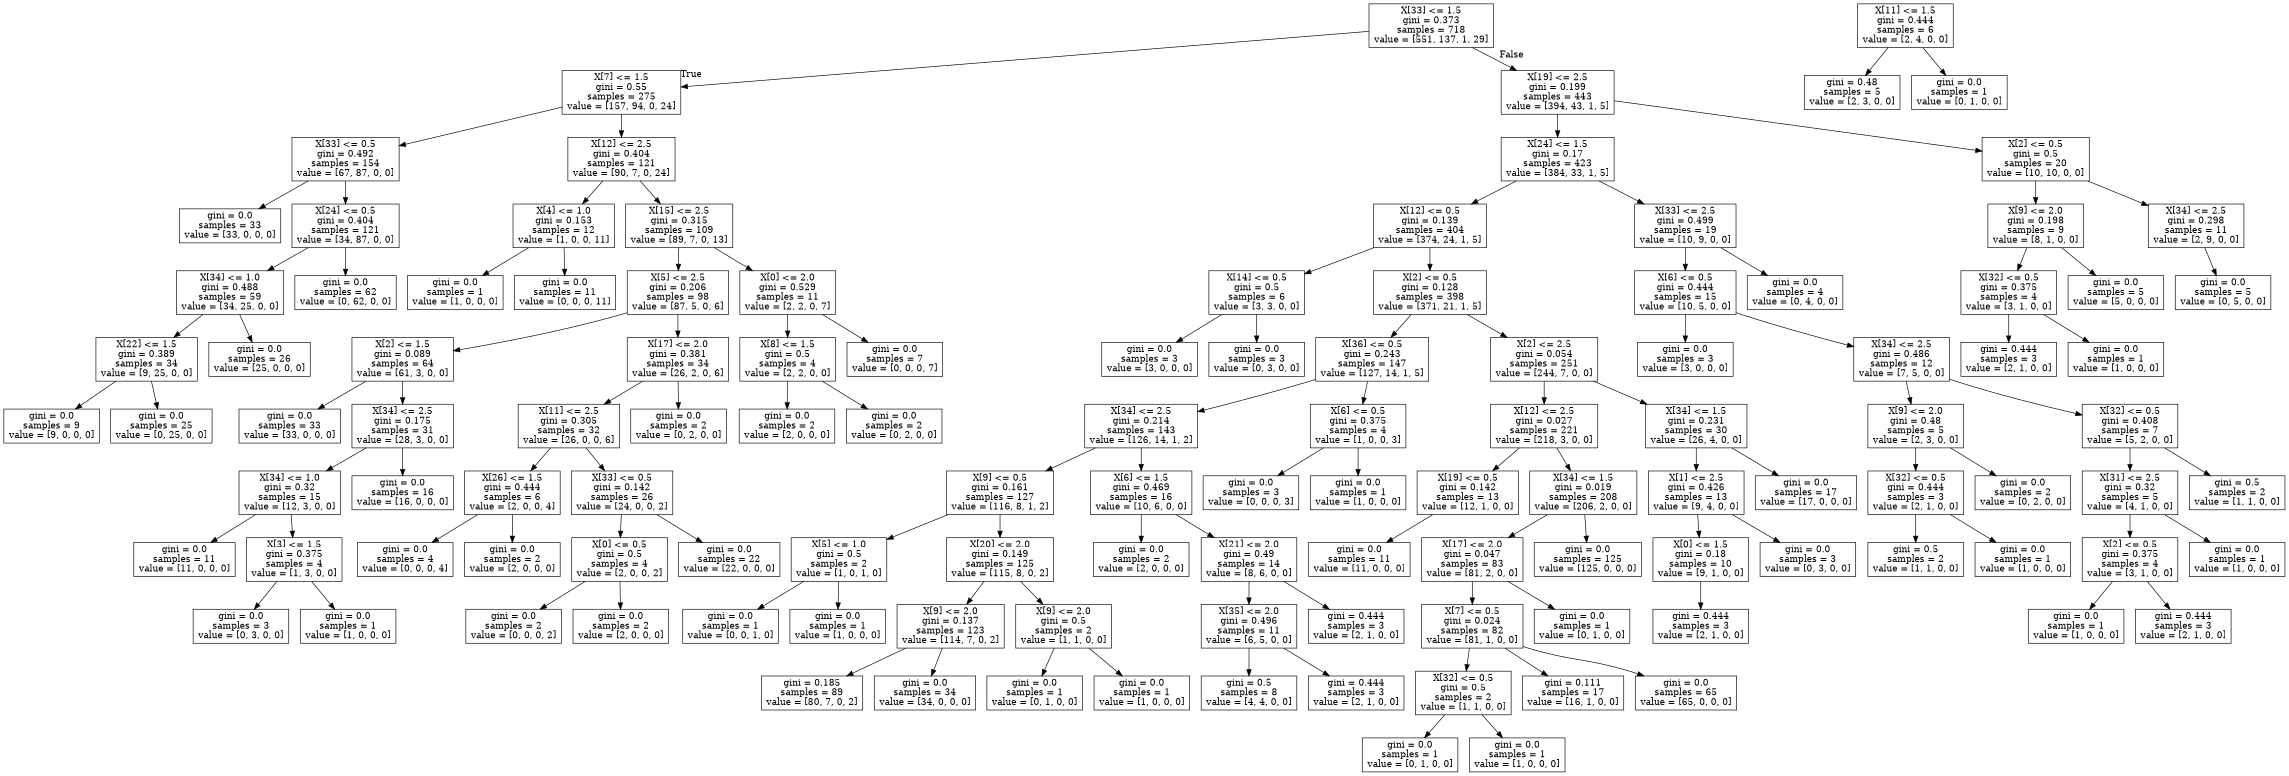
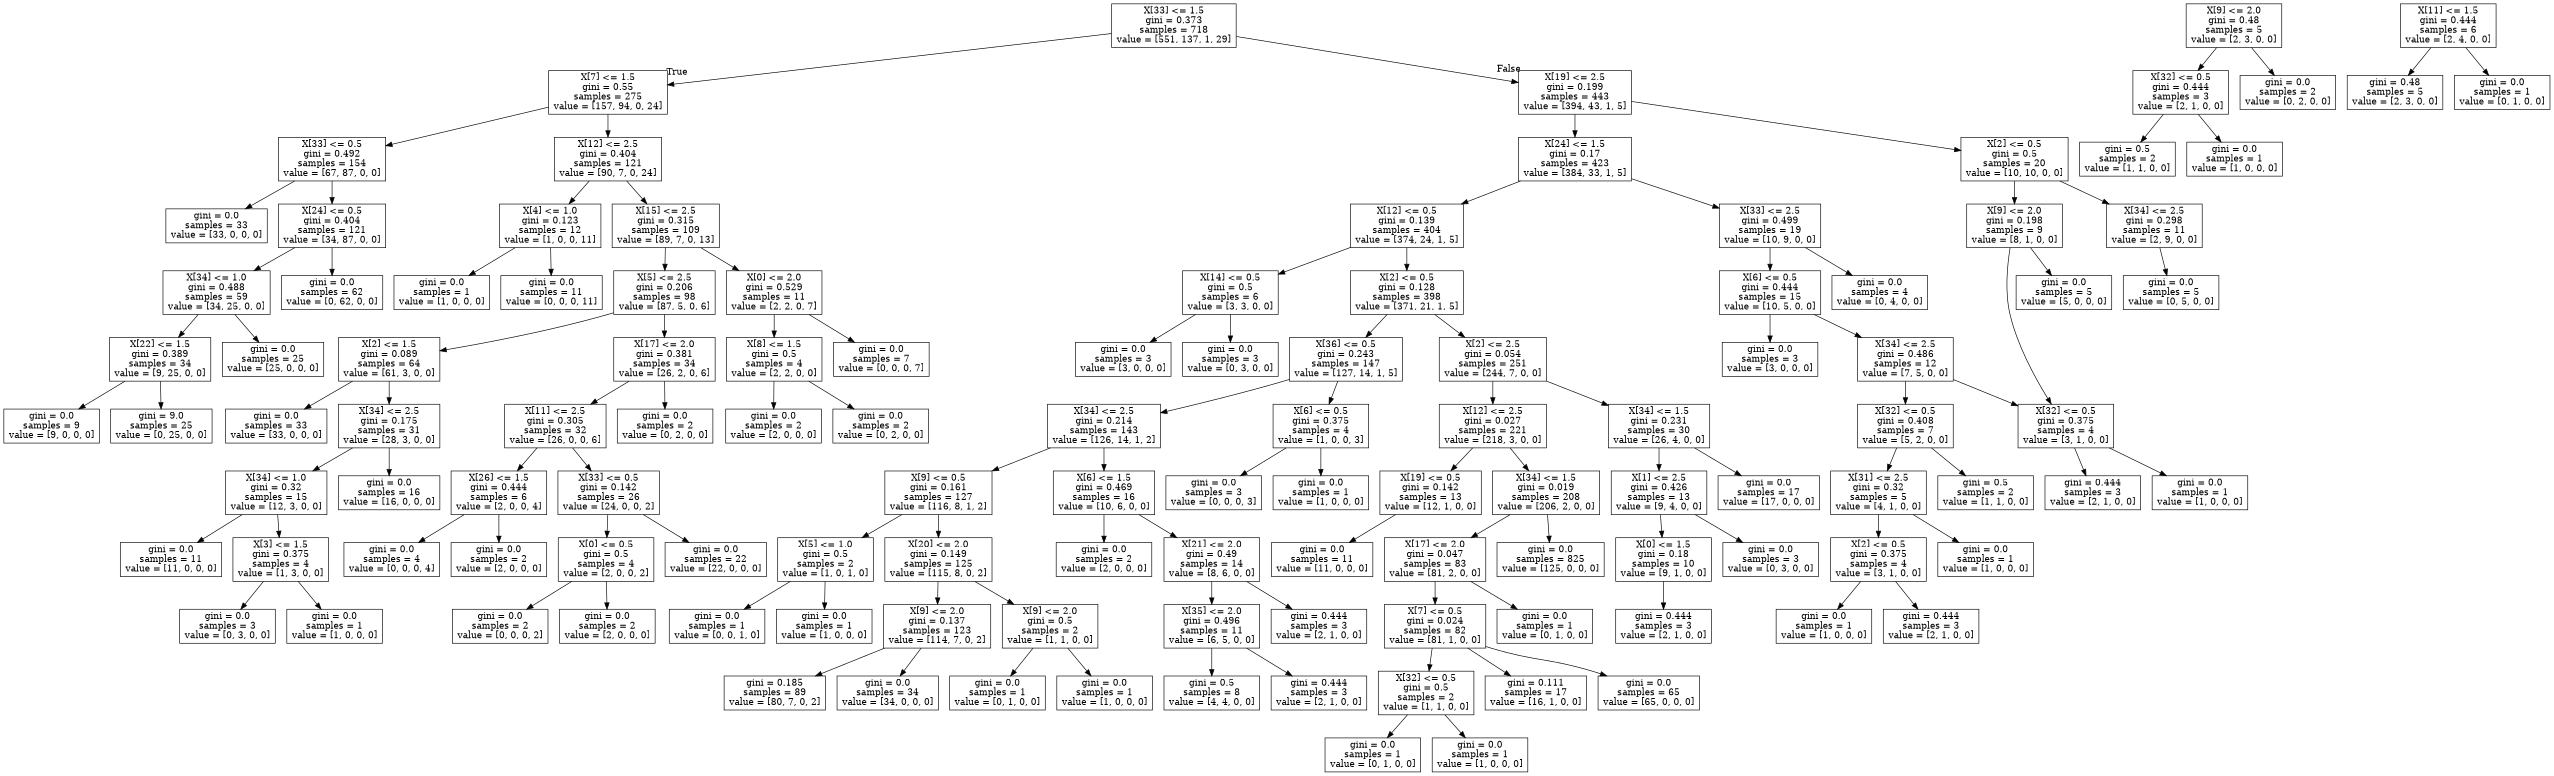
(564, 226) -> (550, 226)
(260, 359) -> (273, 359)
(1908, 389) -> (1983, 391)
(161, 426) -> (161, 426)
(1588, 560) -> (1551, 560)
